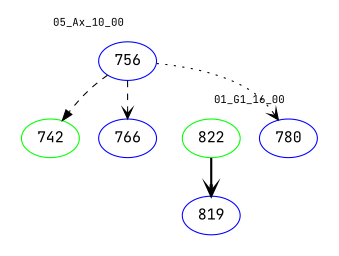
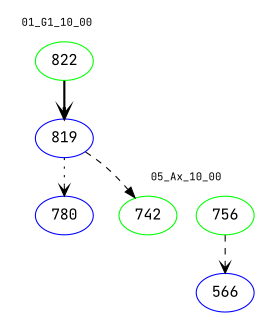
(128, 61) -> (225, 216)
(219, 76) -> (64, 172)
(87, 92) -> (117, 178)
(250, 100) -> (57, 23)
(128, 138) -> (225, 293)
